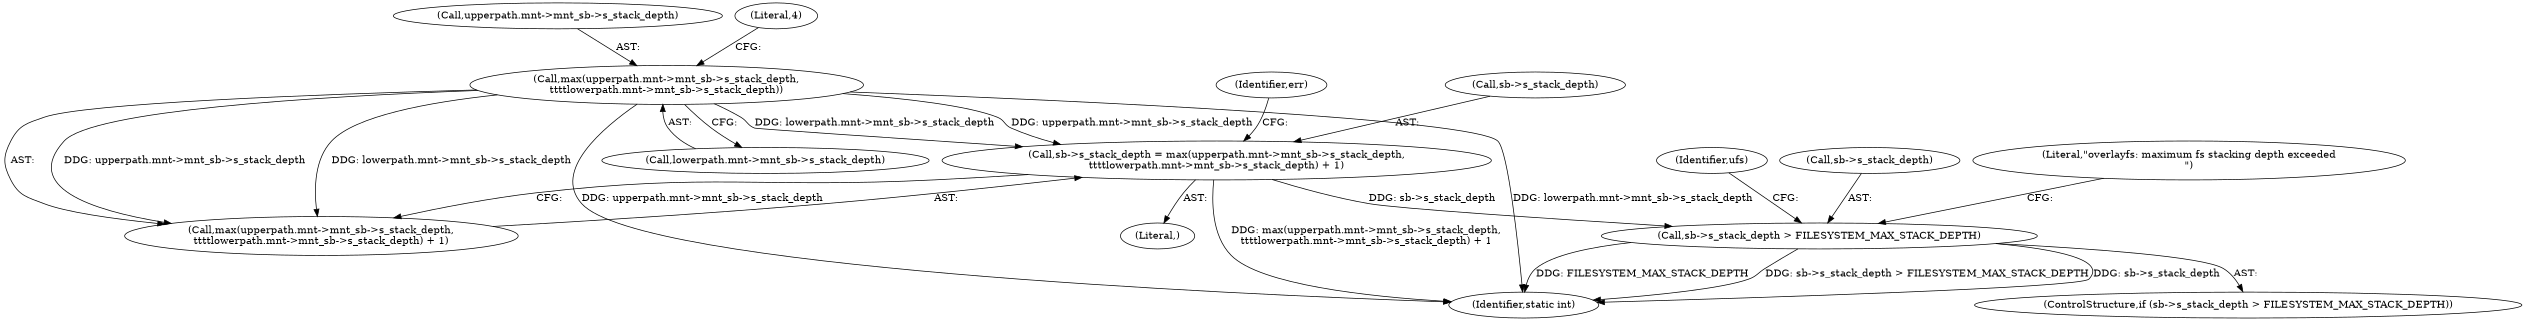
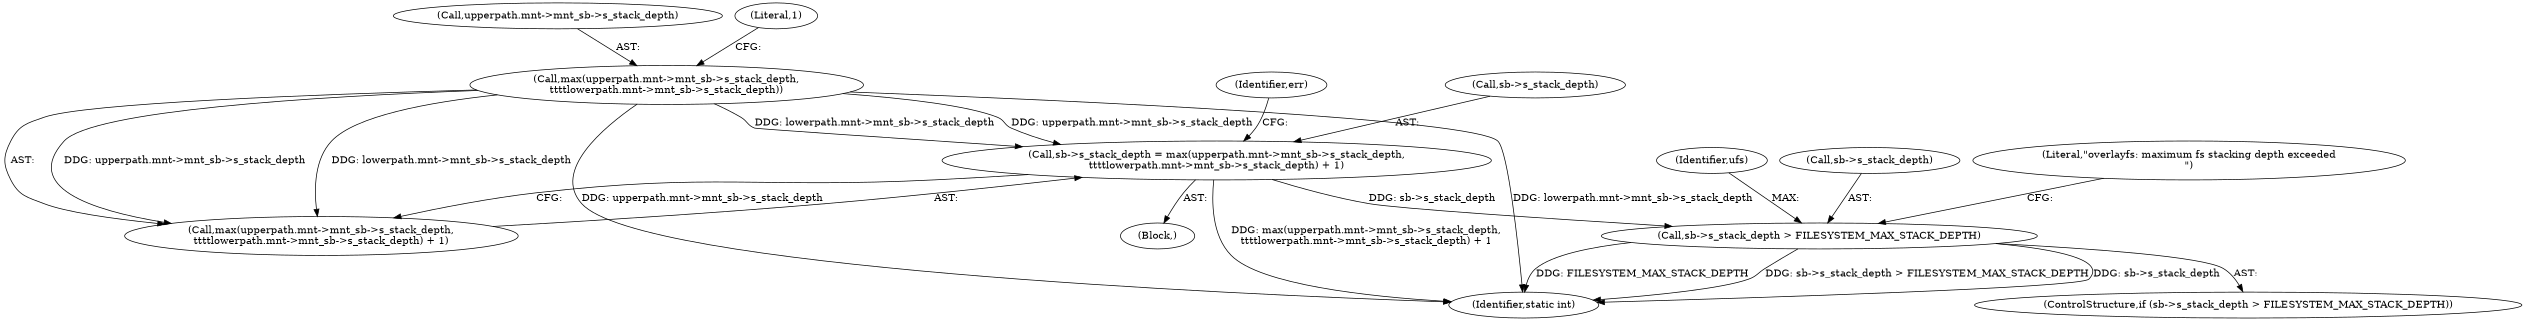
(776, 16) -> (776, 16)
(765, 160) -> none
(1787, 198) -> (1787, 198)
(1158, 236) -> (1158, 236)
